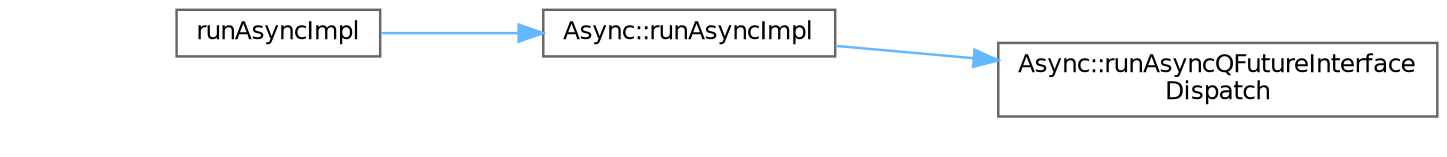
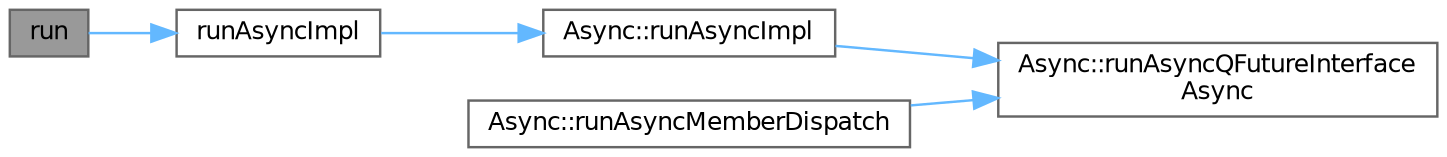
none -> (49, 33)
(1218, 80) -> (1218, 80)
none -> (689, 124)
